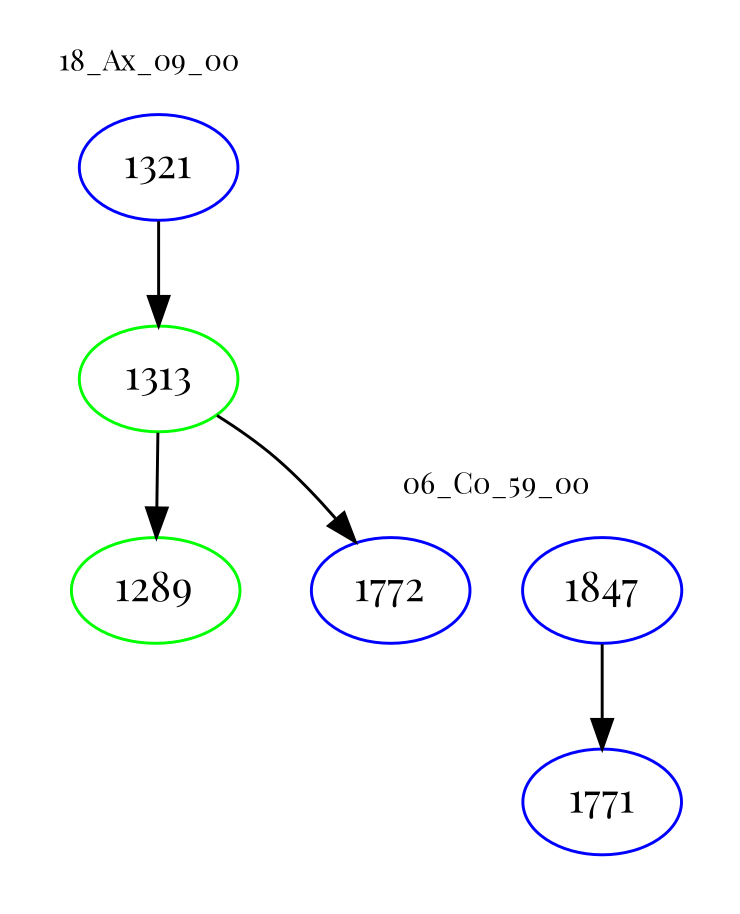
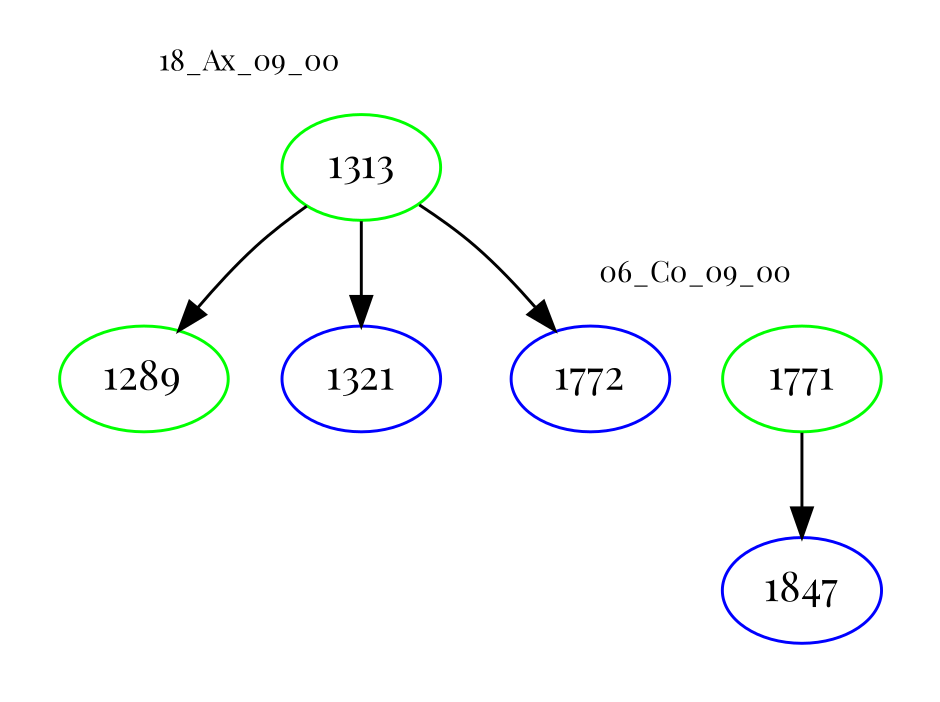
(159, 259) -> (361, 259)
(496, 486) -> (696, 275)
(602, 682) -> (802, 470)
(602, 802) -> (802, 379)
